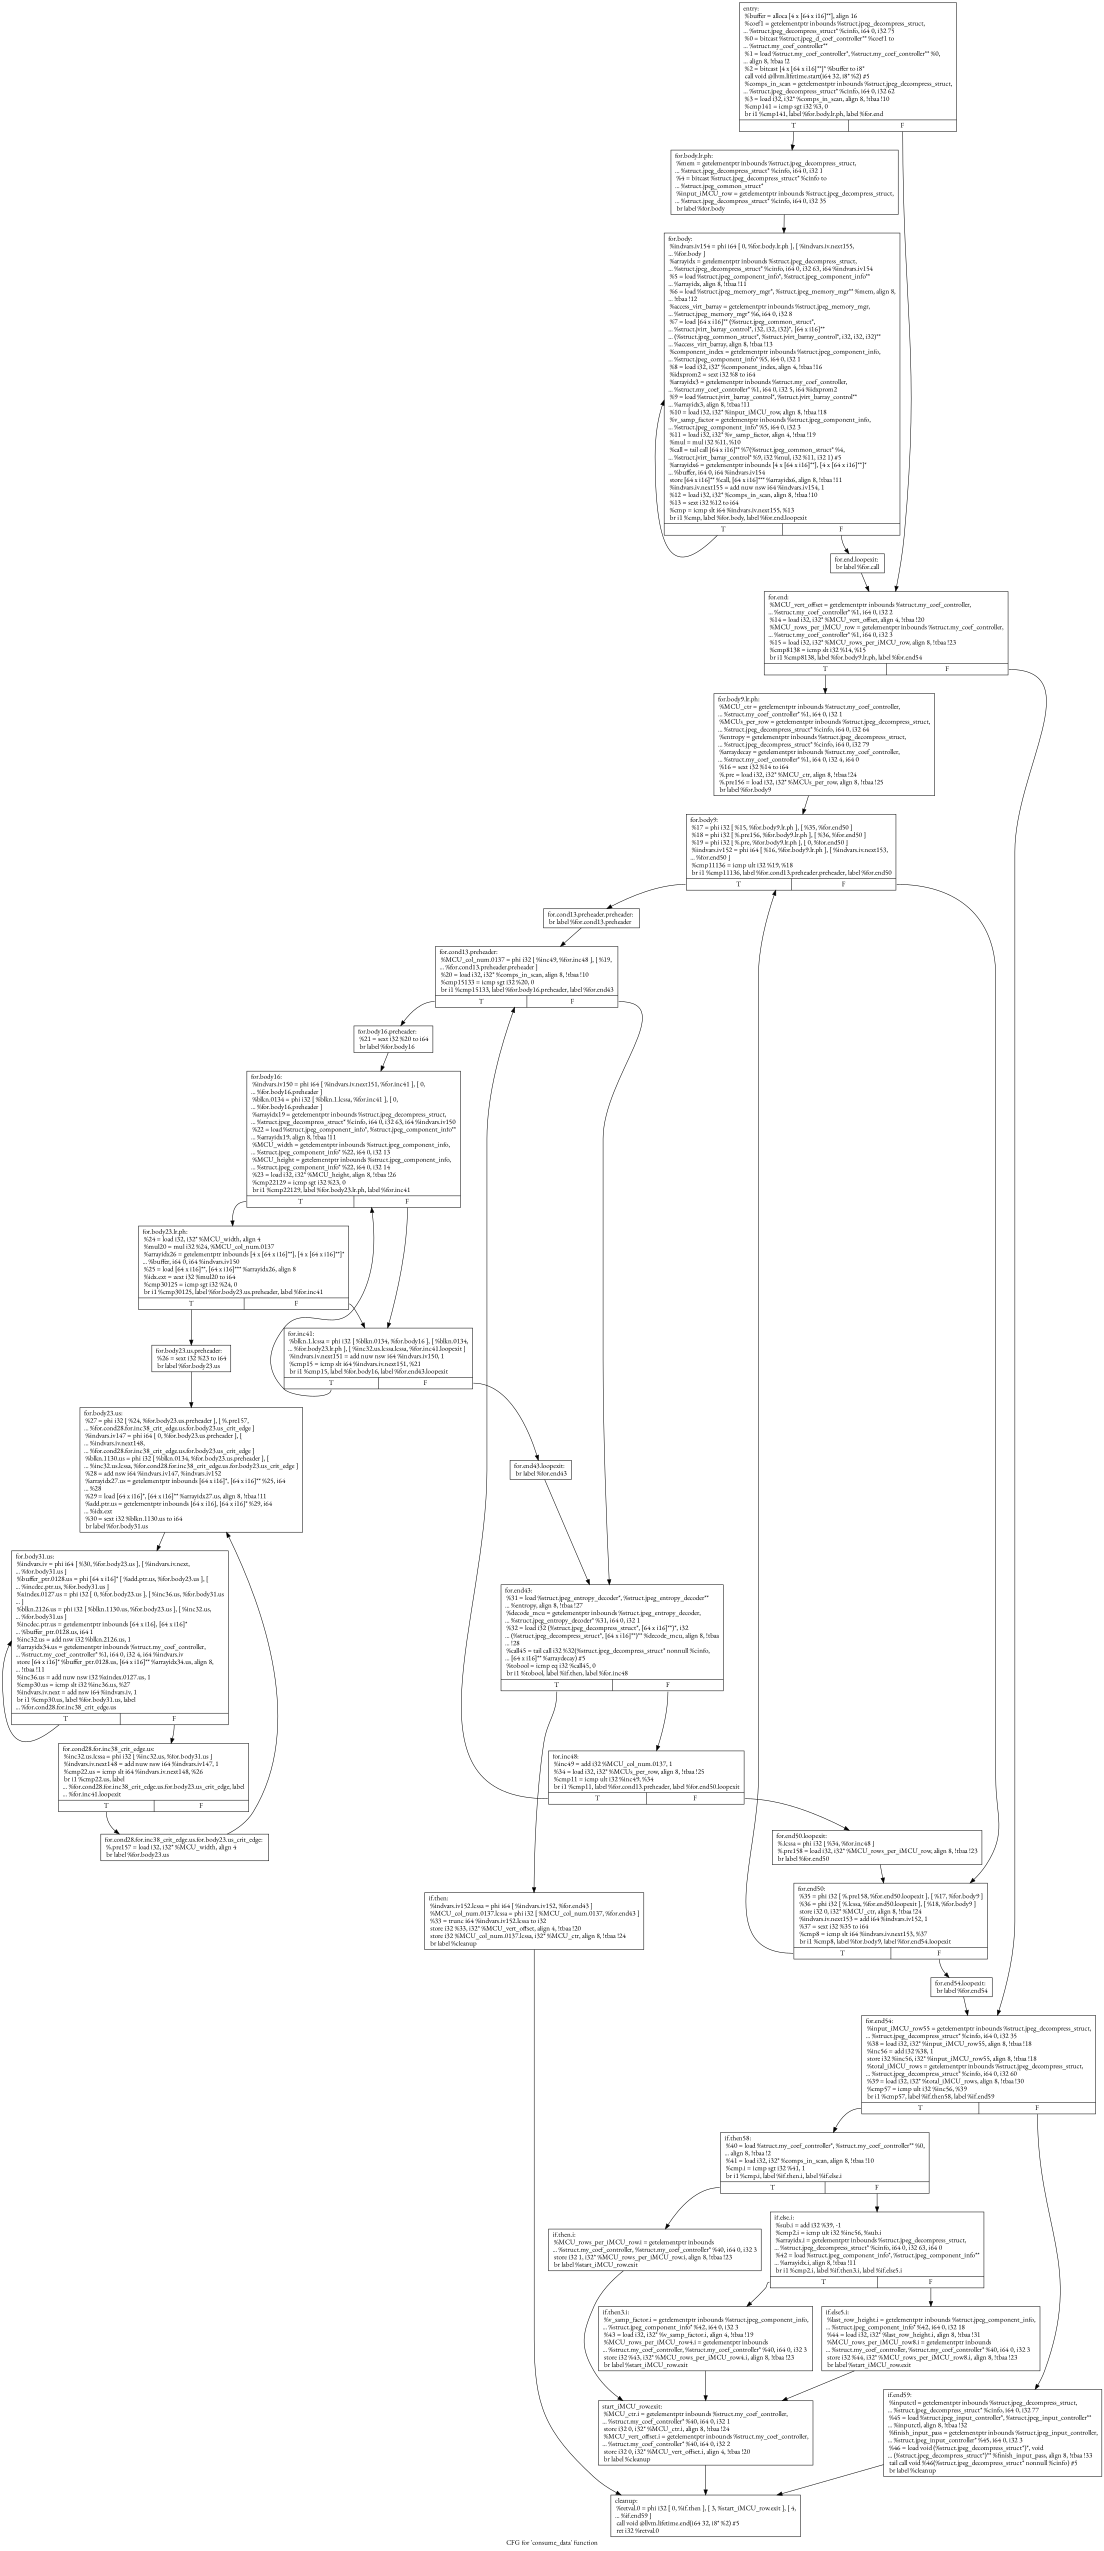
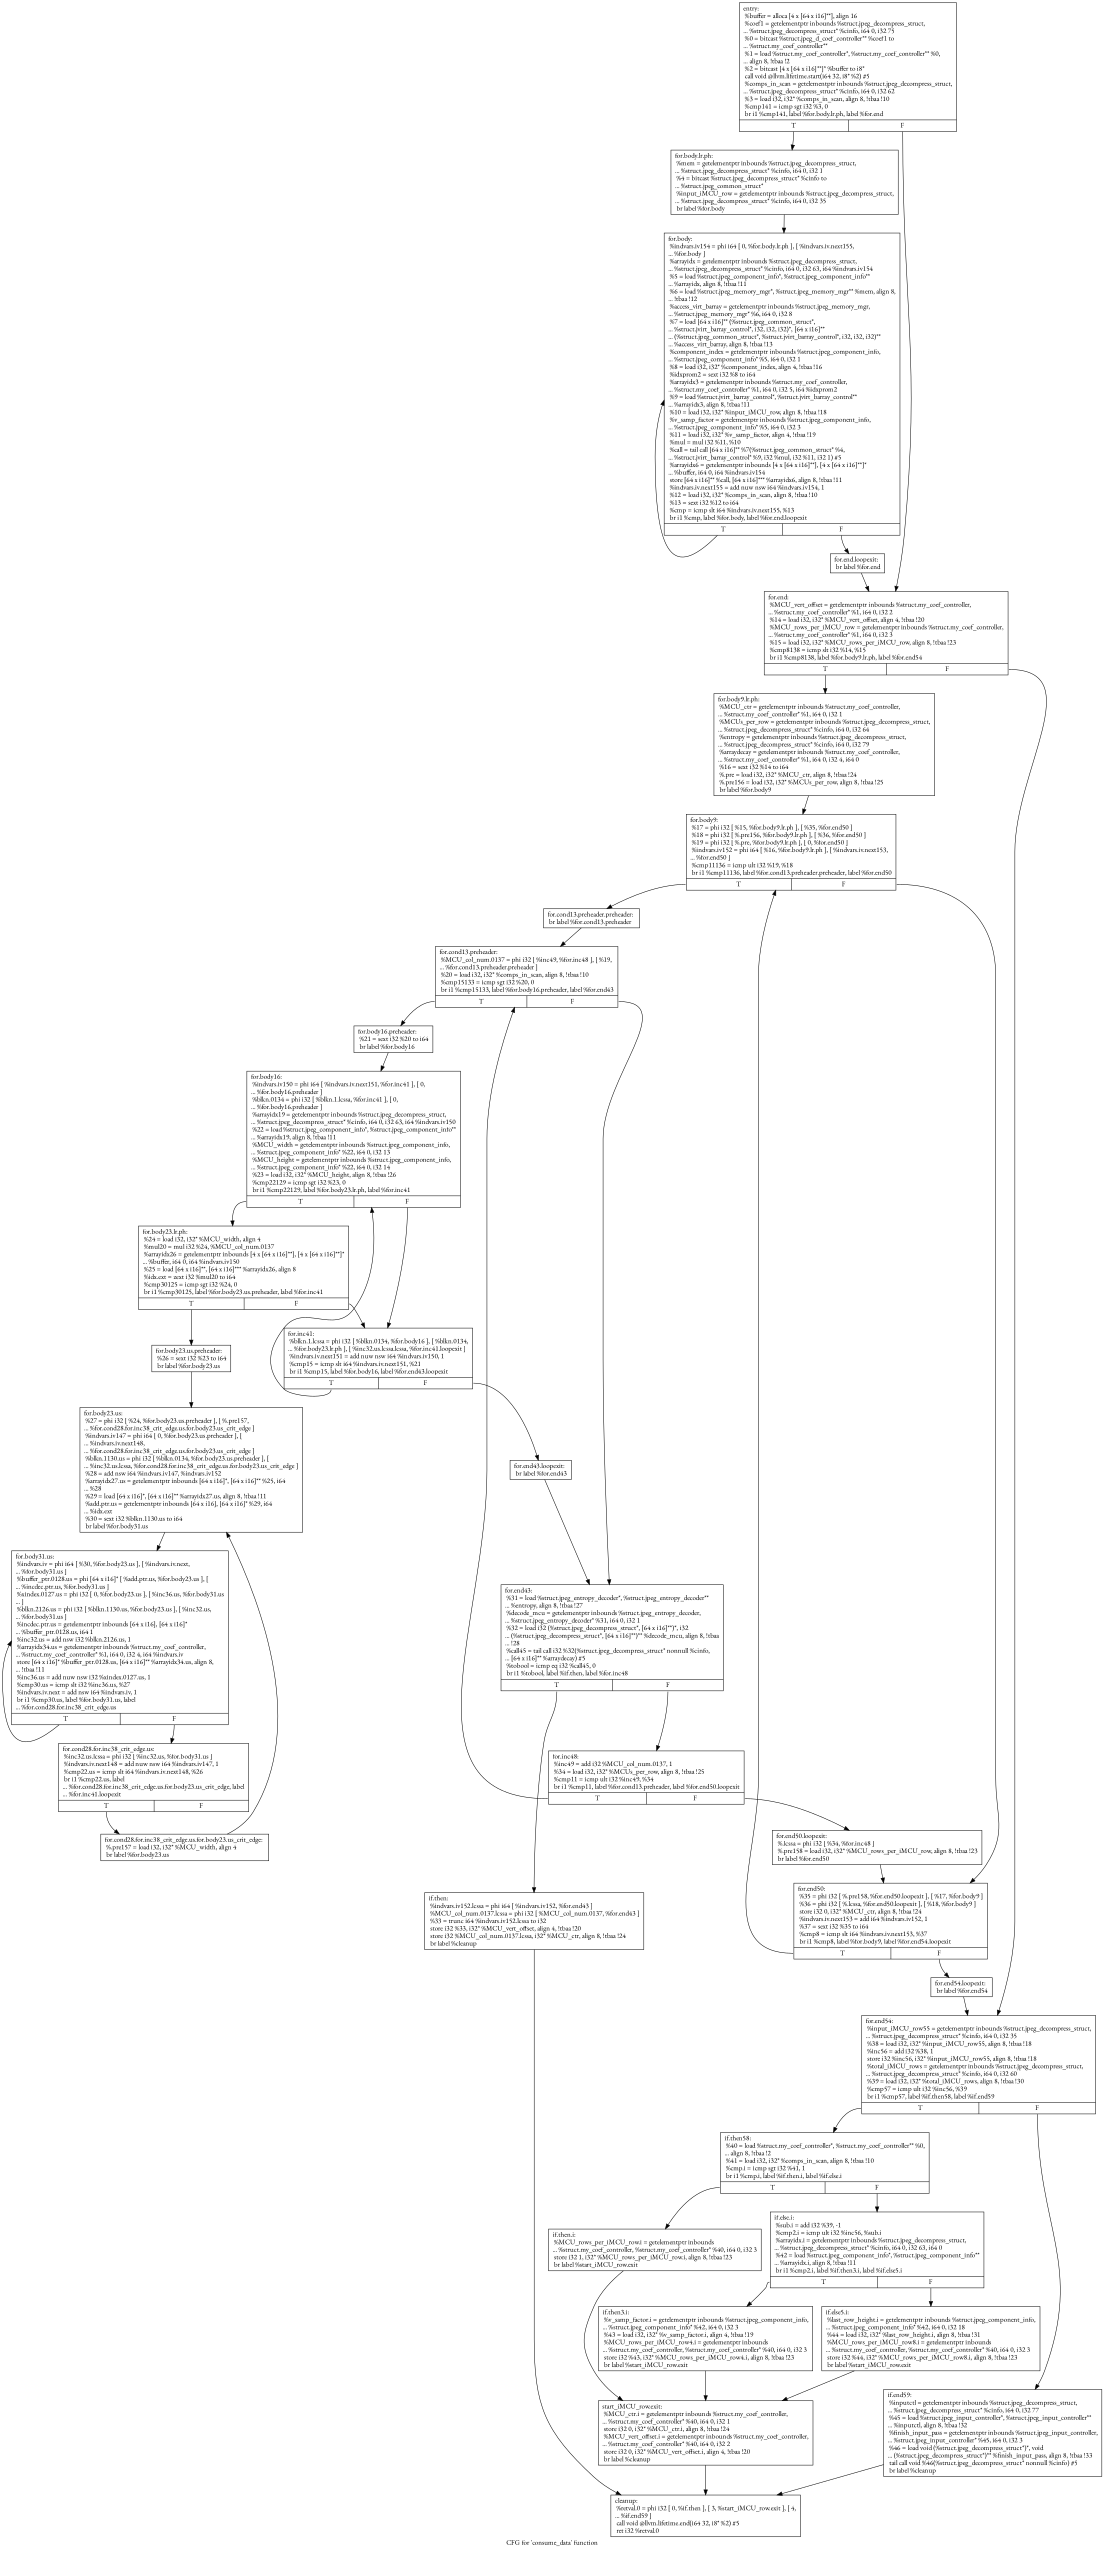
(857, 567) -> (857, 567)
